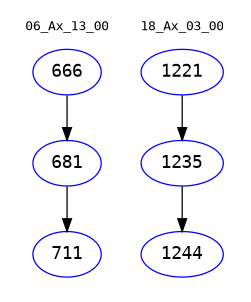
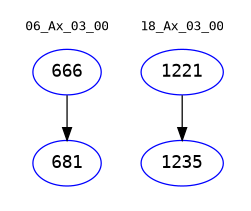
(68, 27) -> (68, 27)
(67, 254) -> none
(182, 254) -> none
